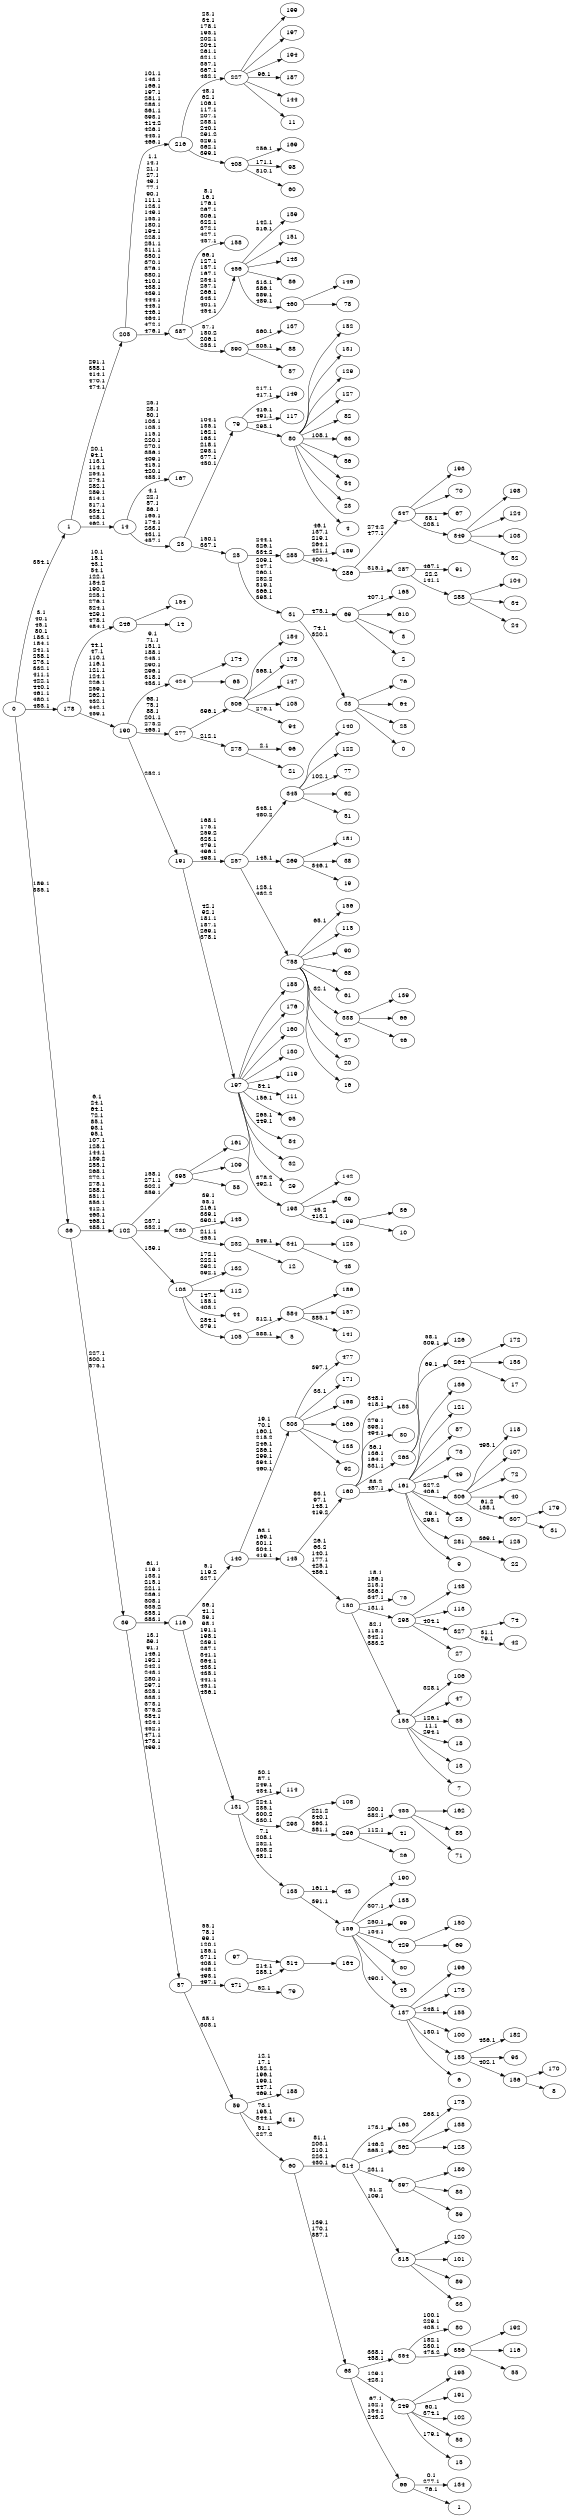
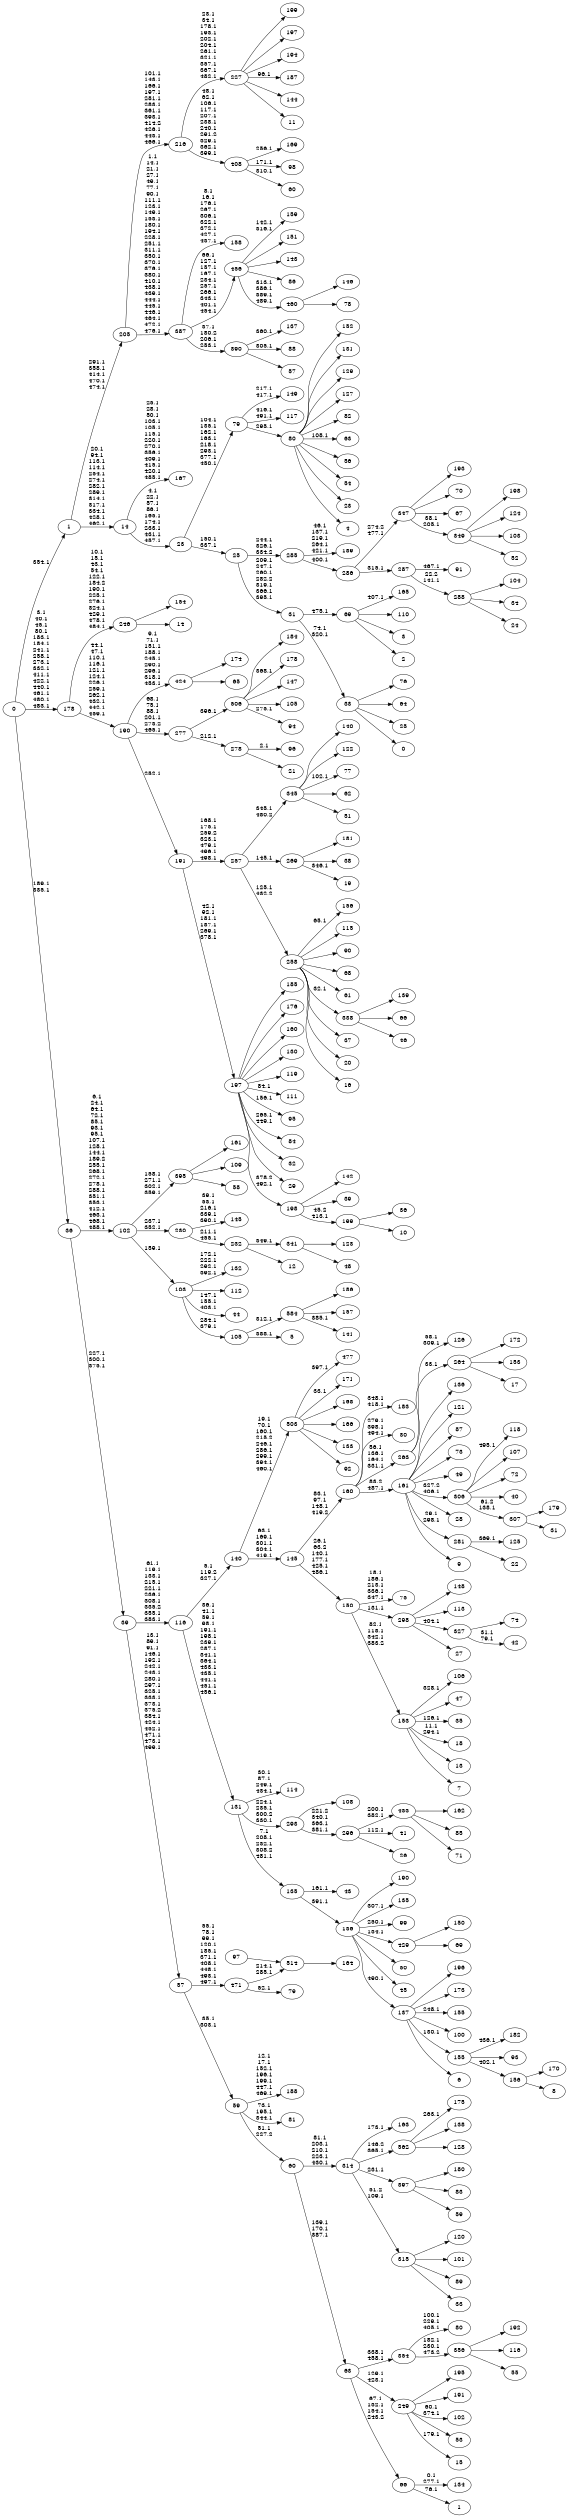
(404, 615) -> (404, 615)
(292, 962) -> (292, 962)
(431, 1364) -> (431, 1364)
